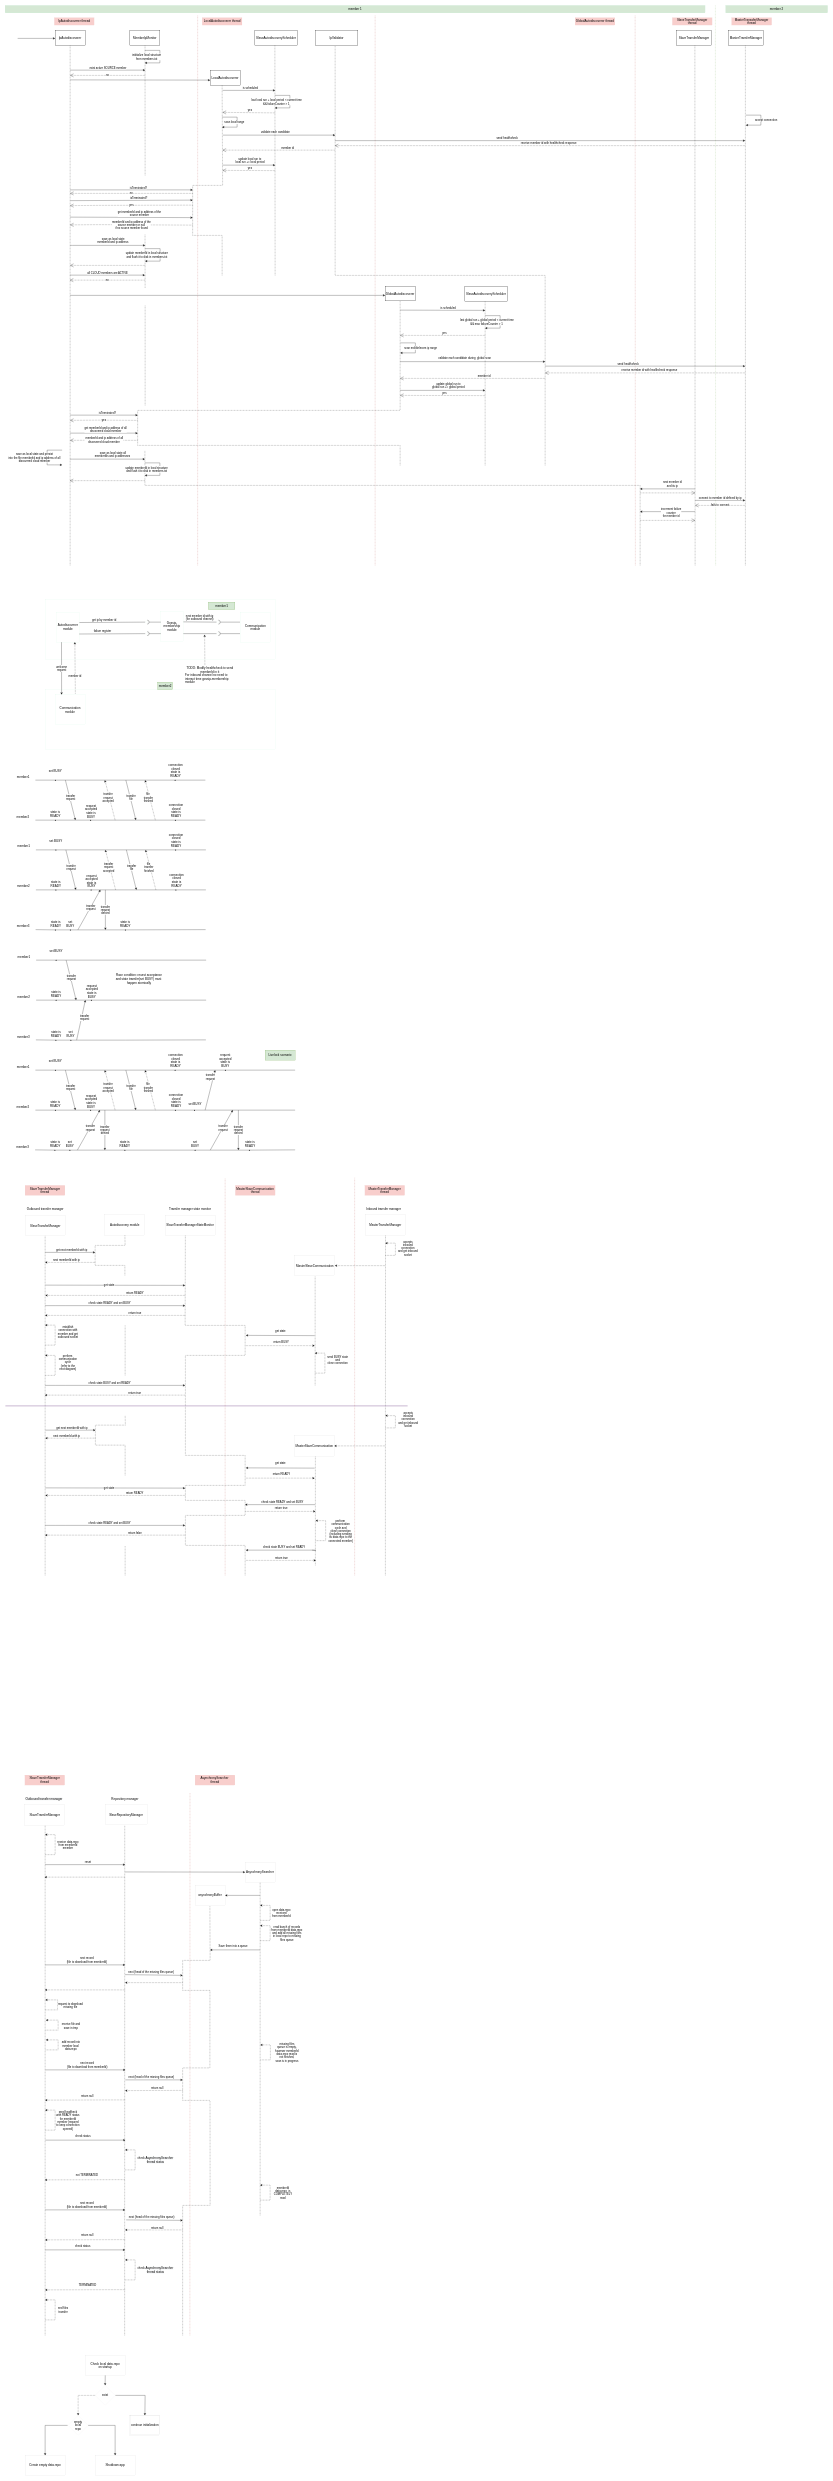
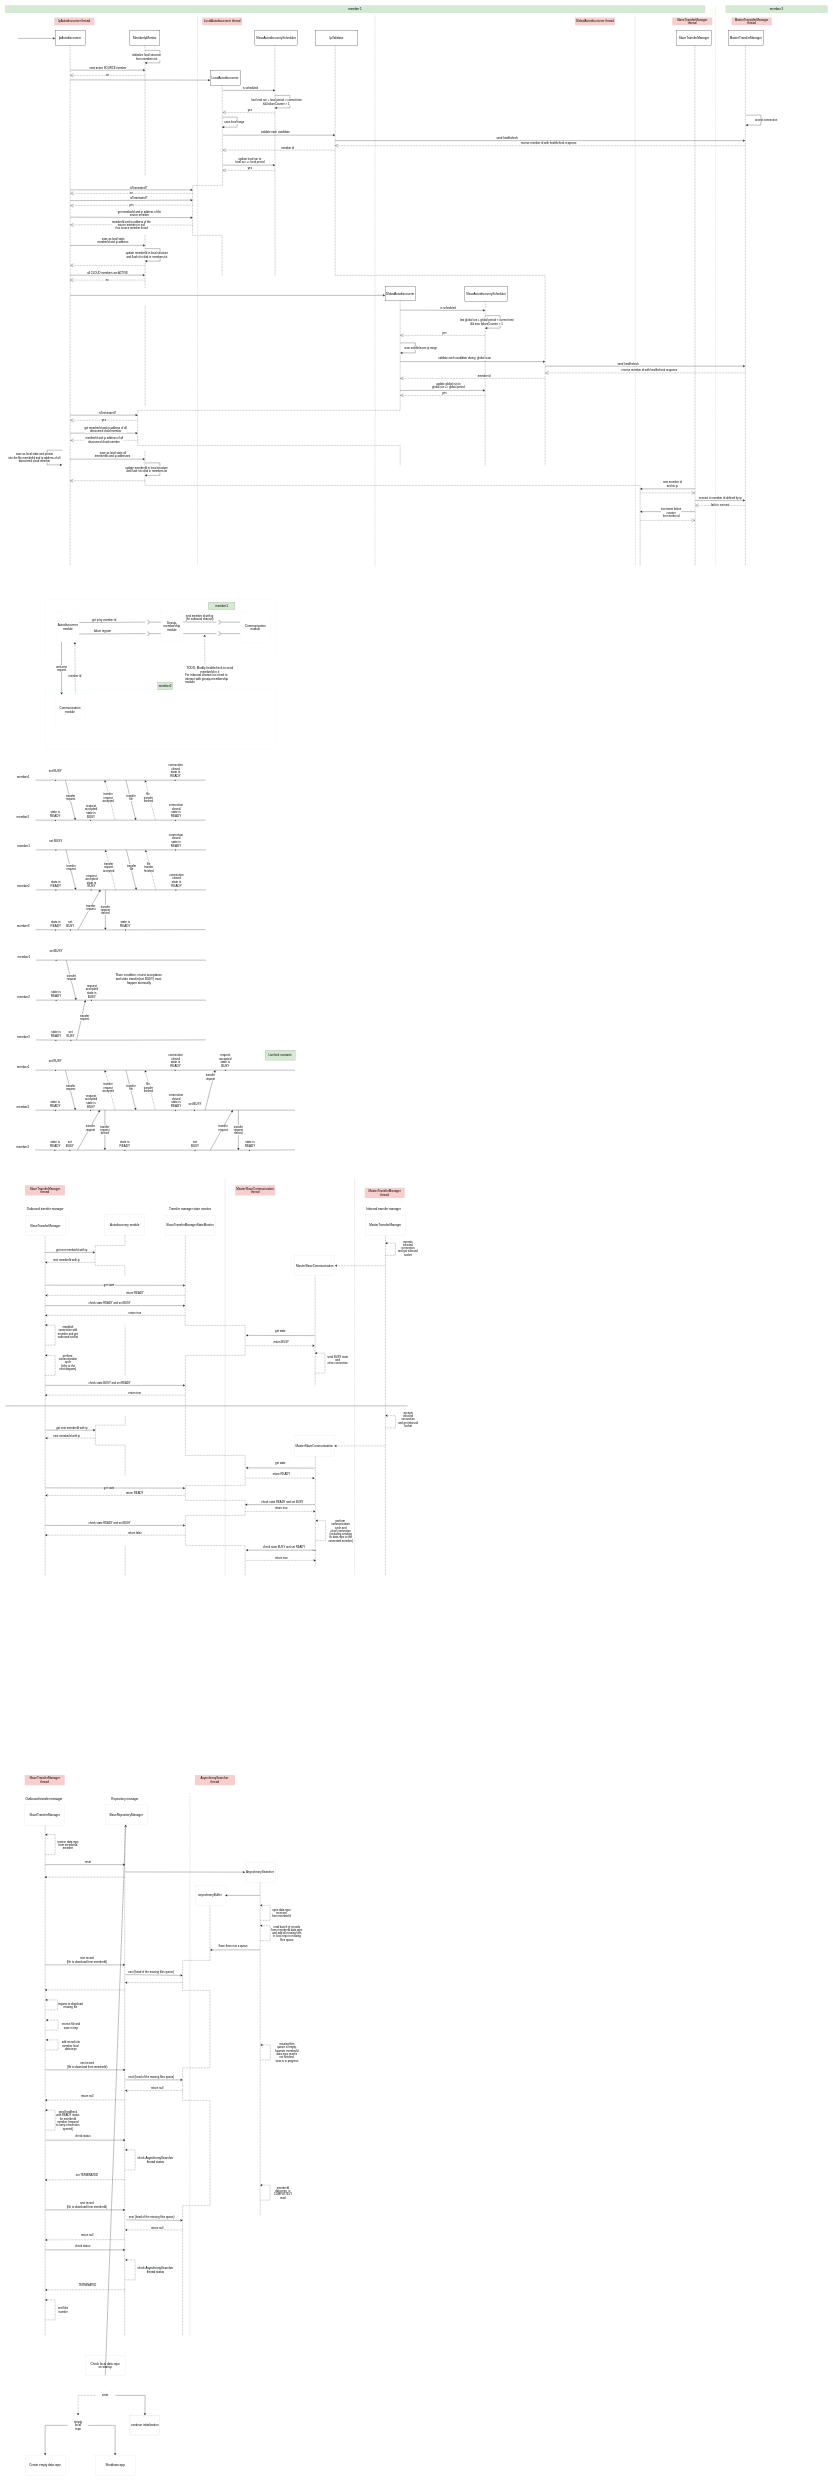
(210, 675) -> (210, 675)
(385, 1190) -> (385, 1193)
(105, 2382) -> (126, 1827)
